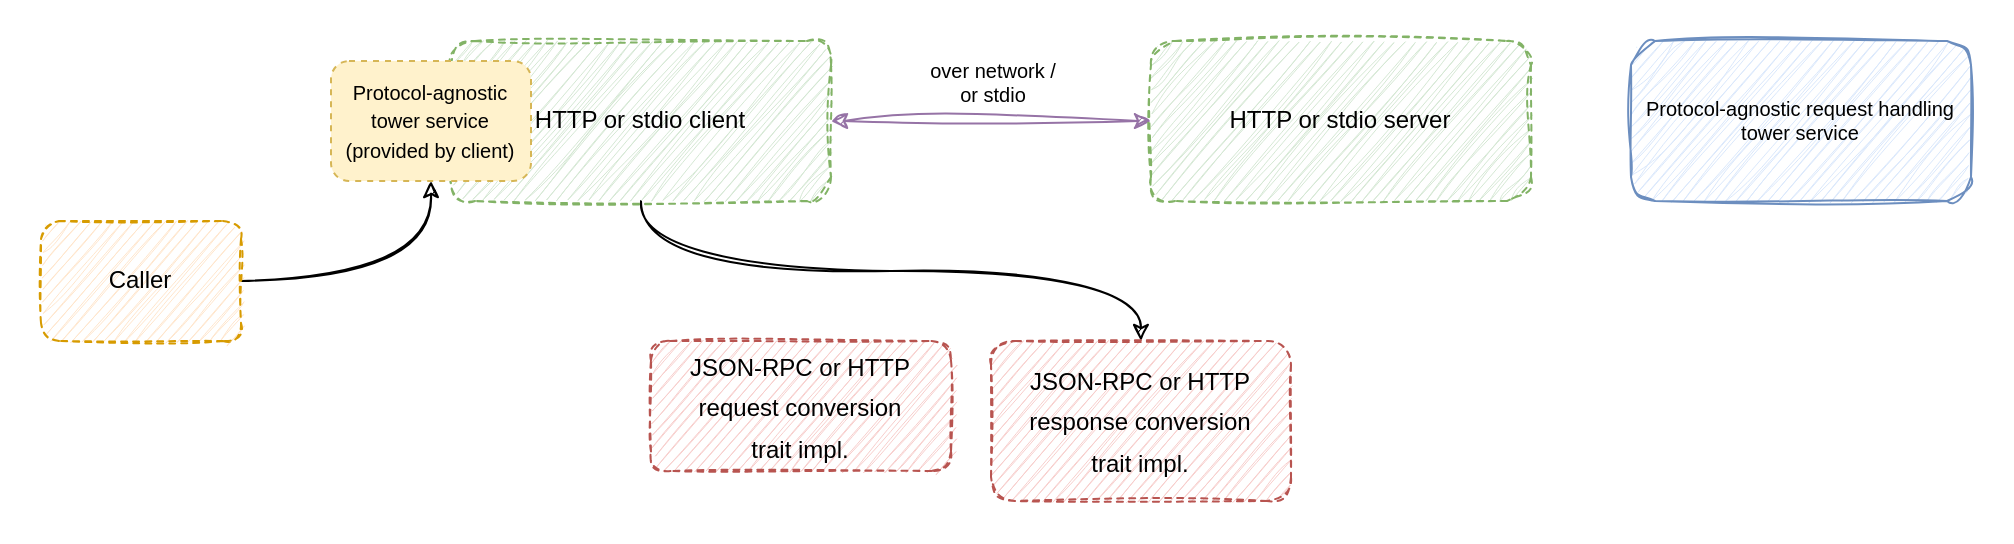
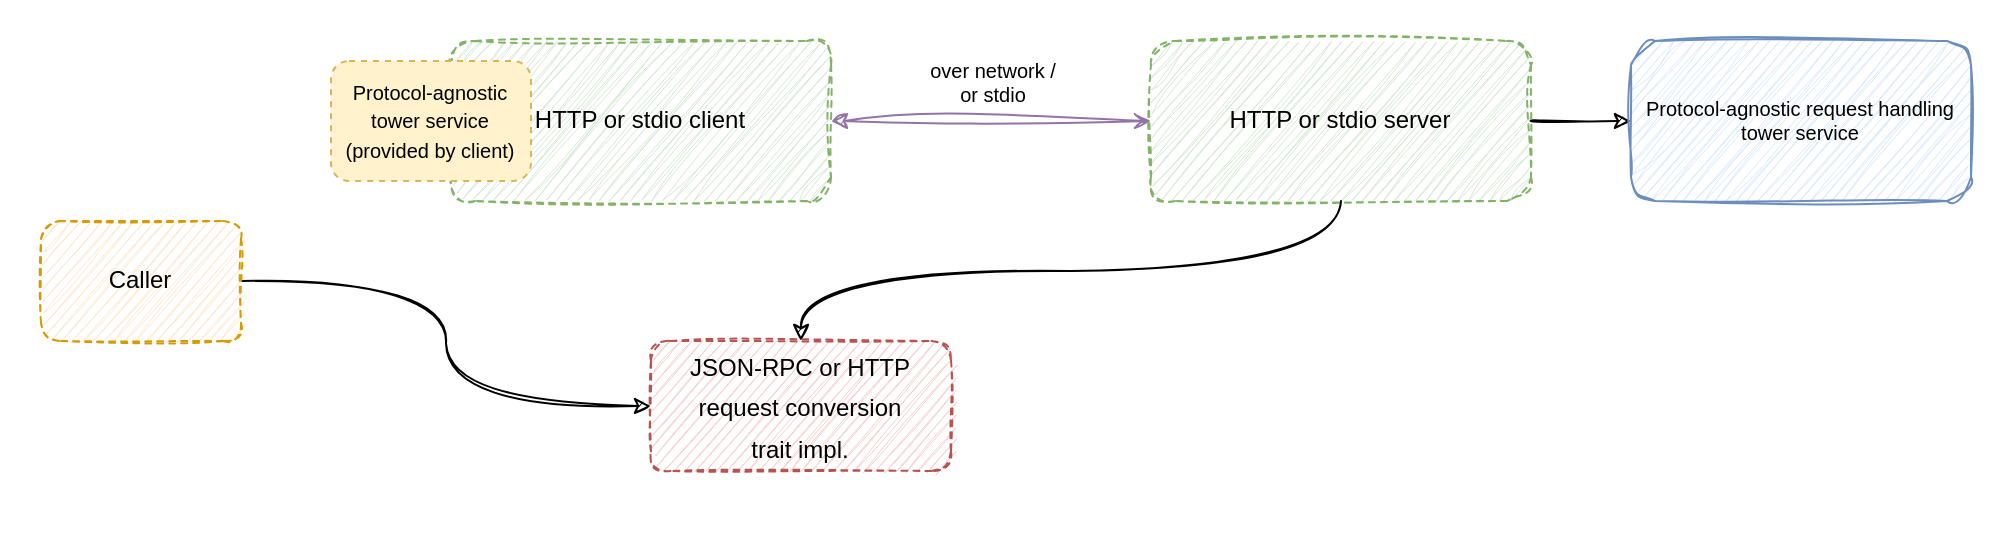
(1136, 121) -> (1141, 121)
none -> (1576, 121)
(363, 267) -> (446, 345)
(788, 267) -> none
none -> (1178, 267)
(1141, 421) -> none
